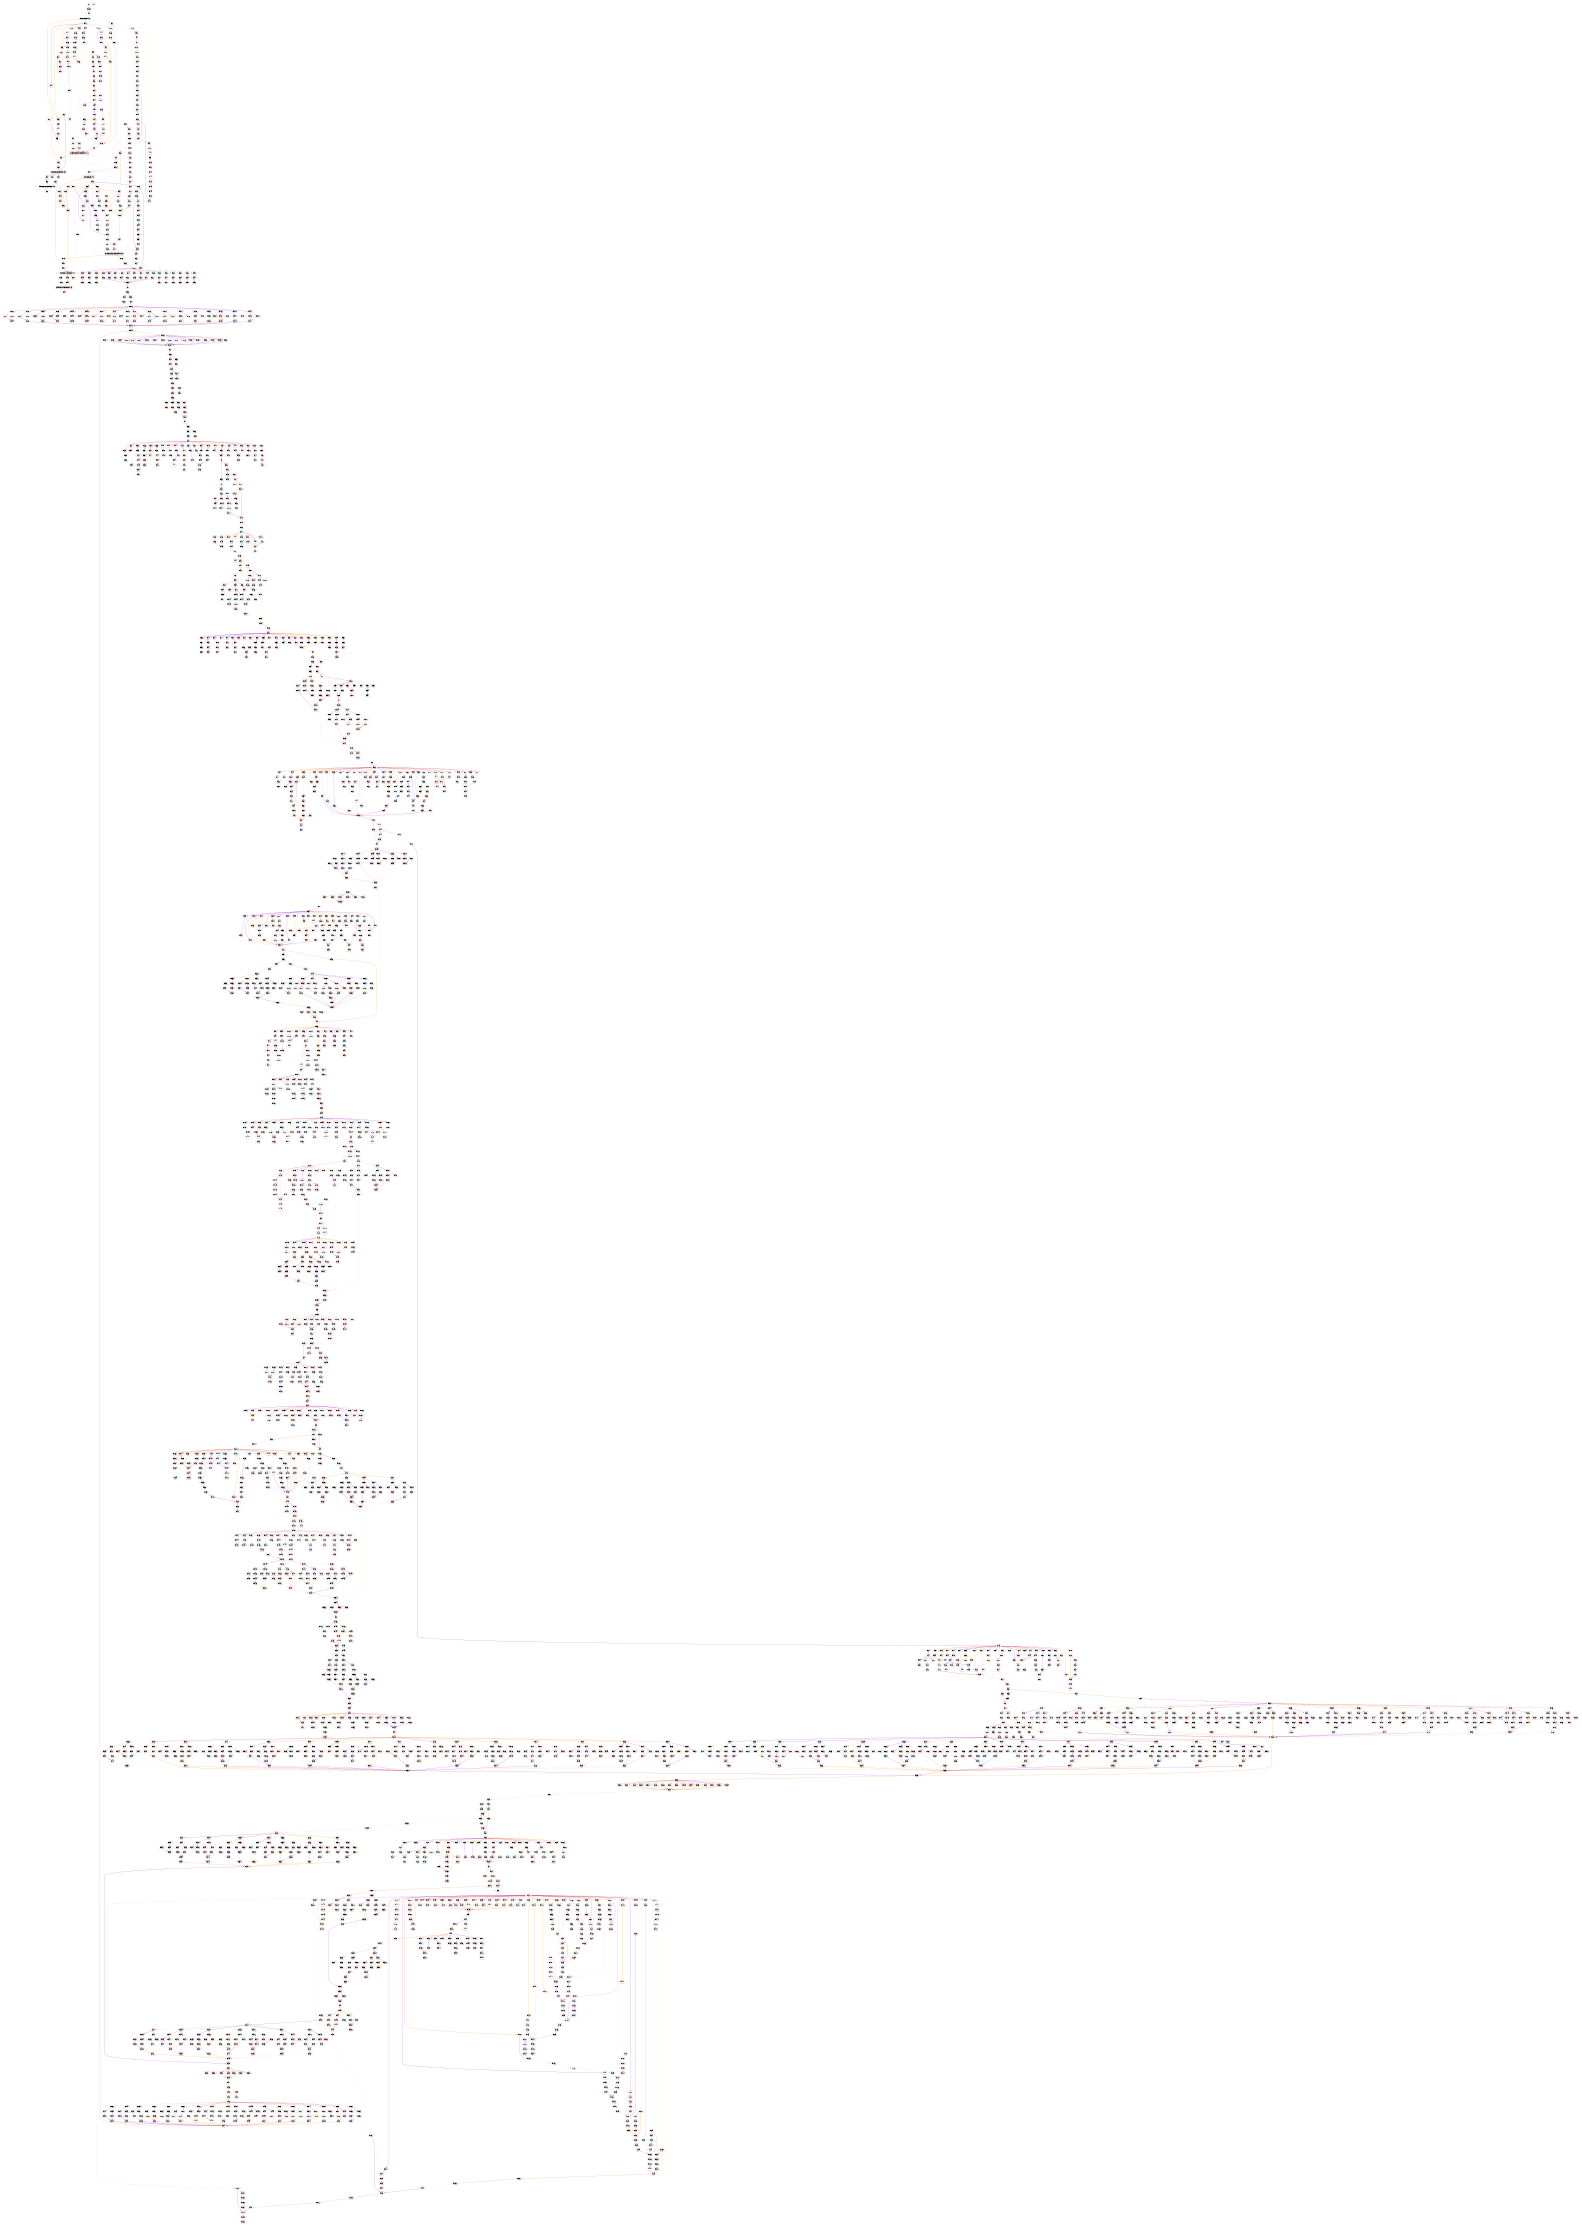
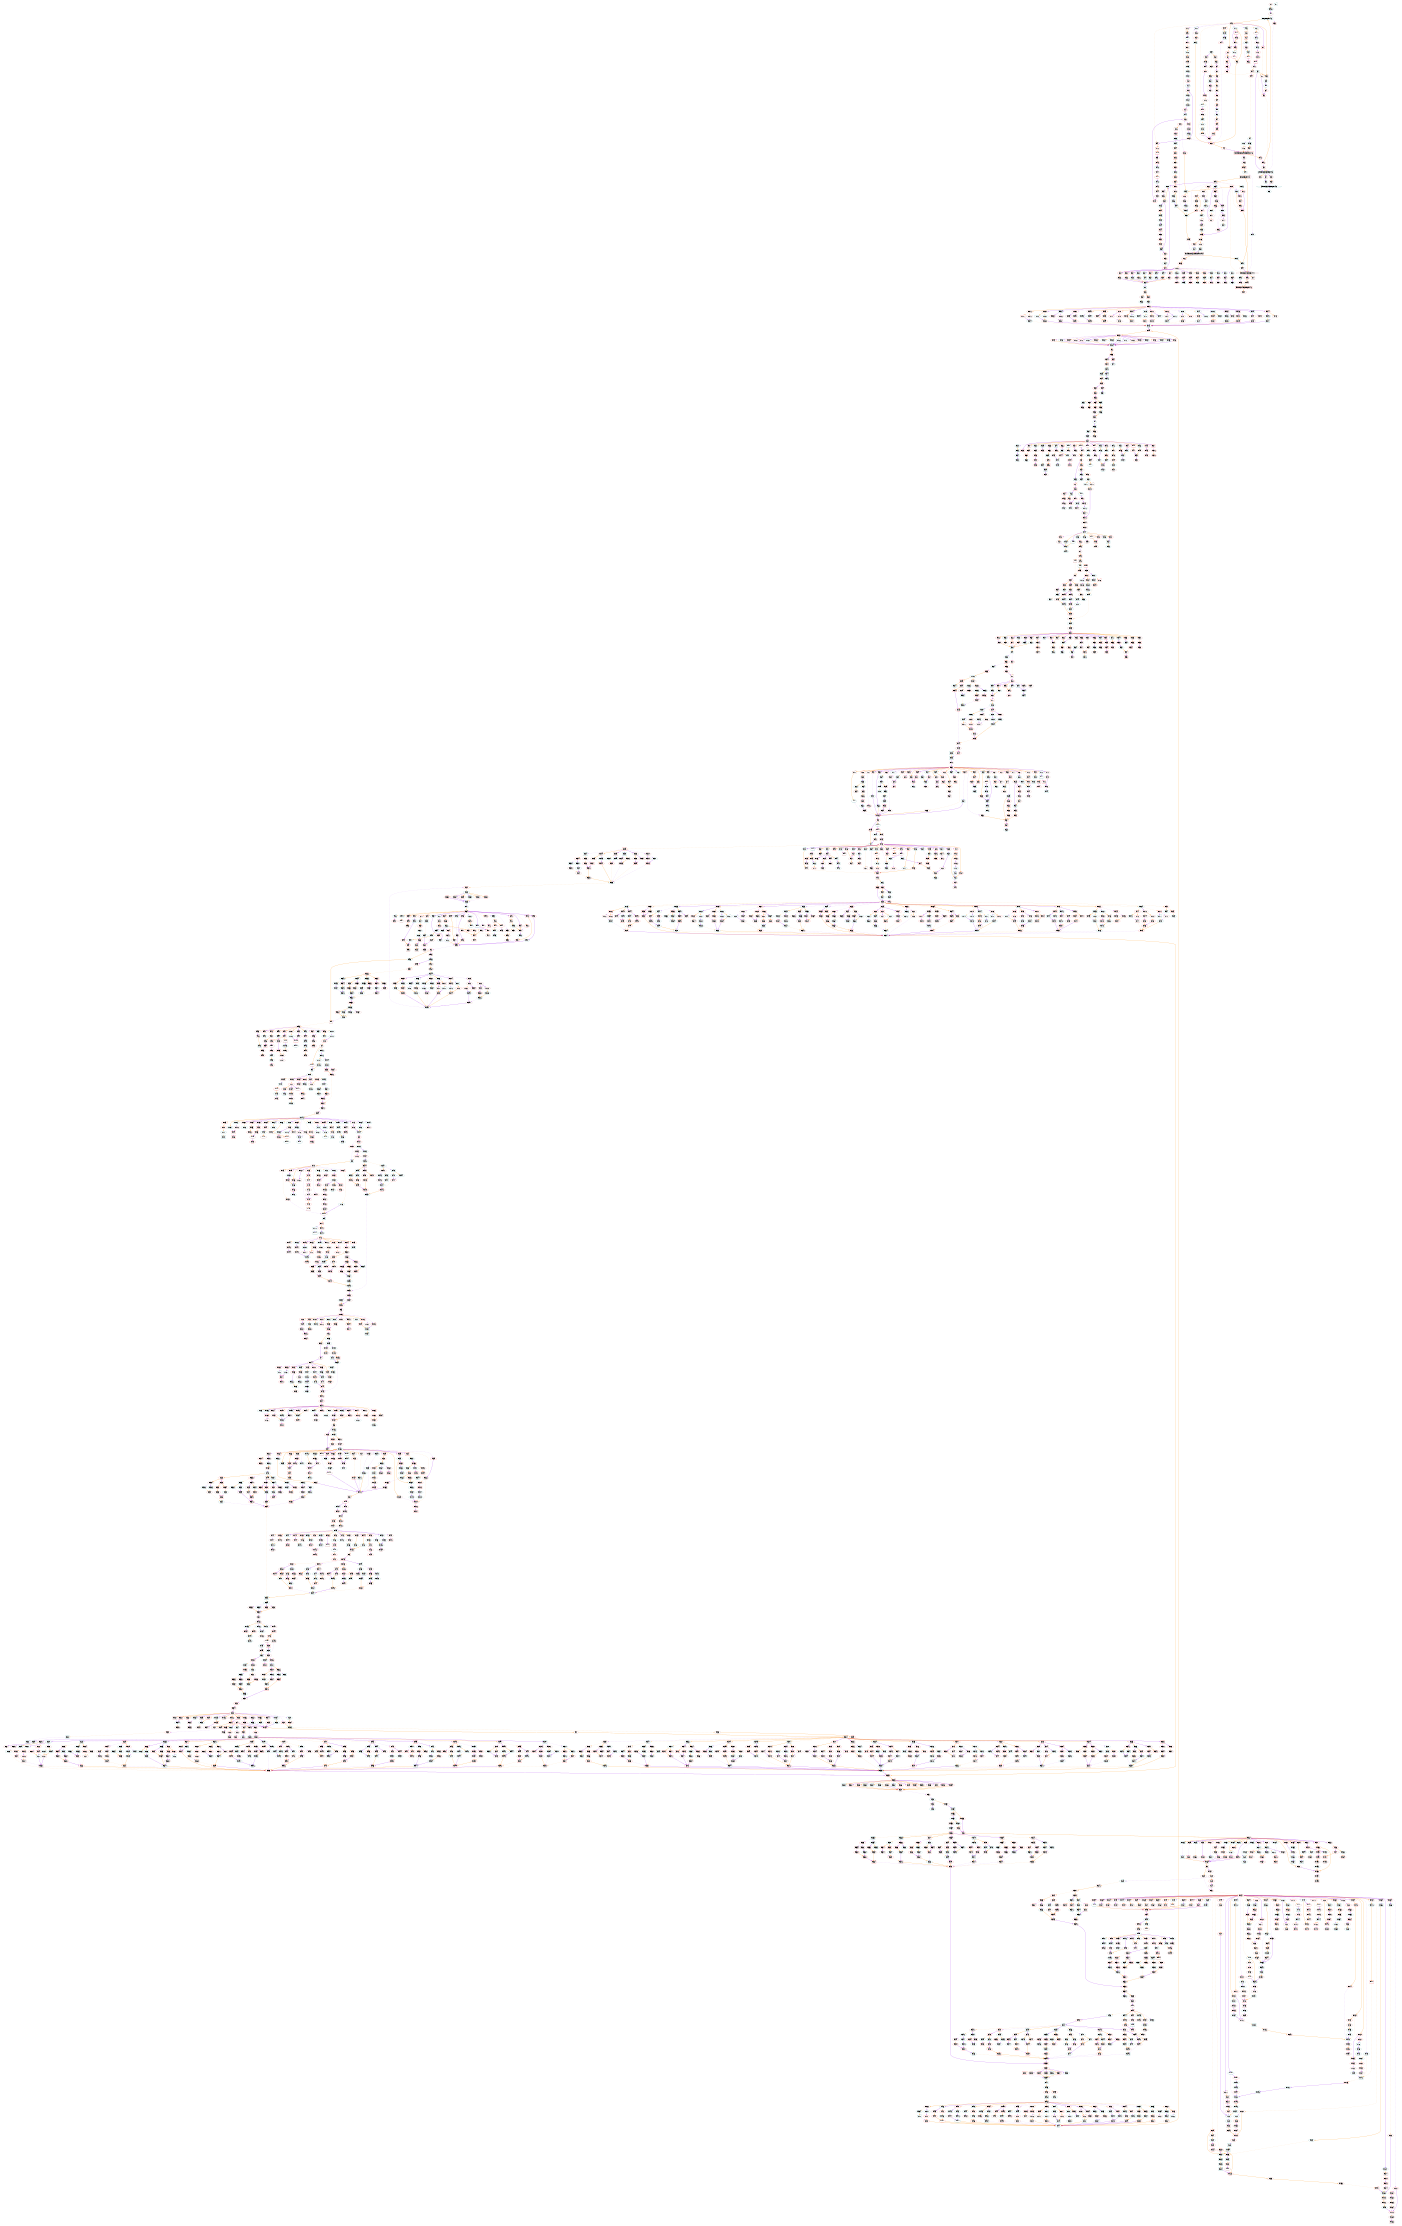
(1001, 1718) -> none
